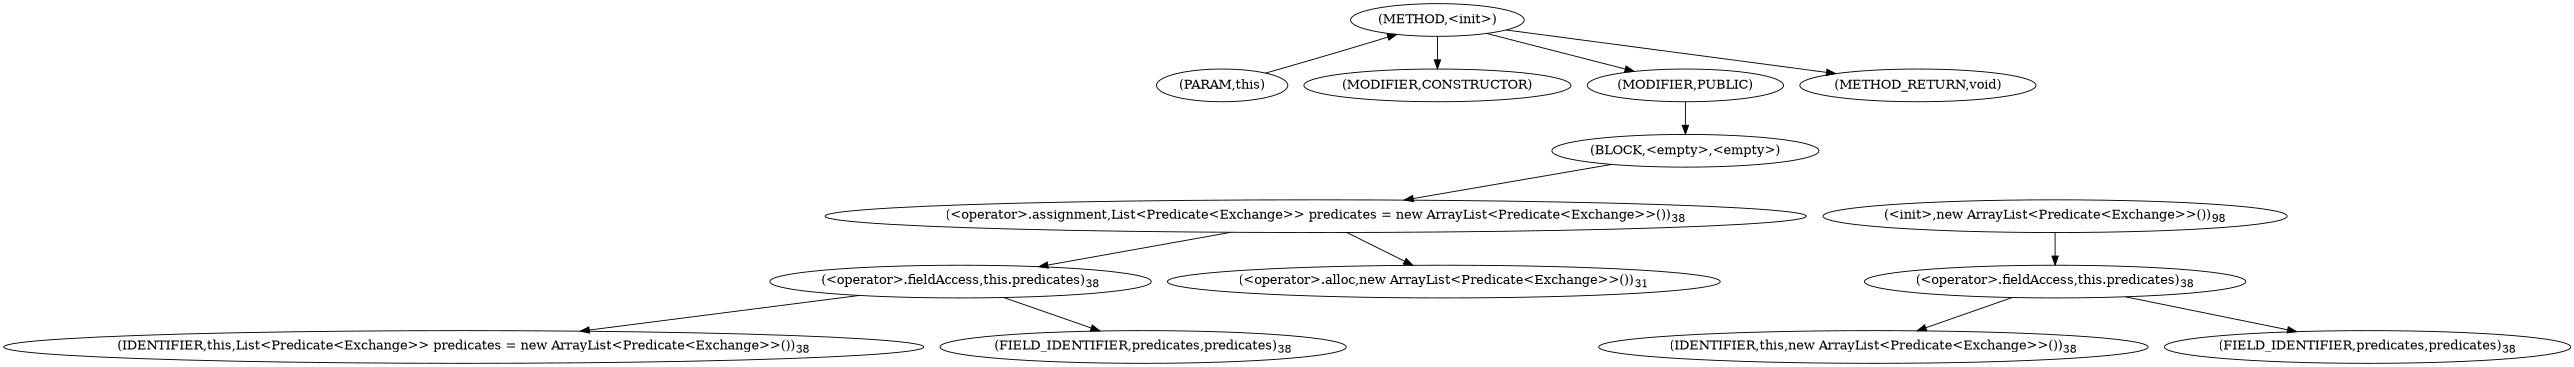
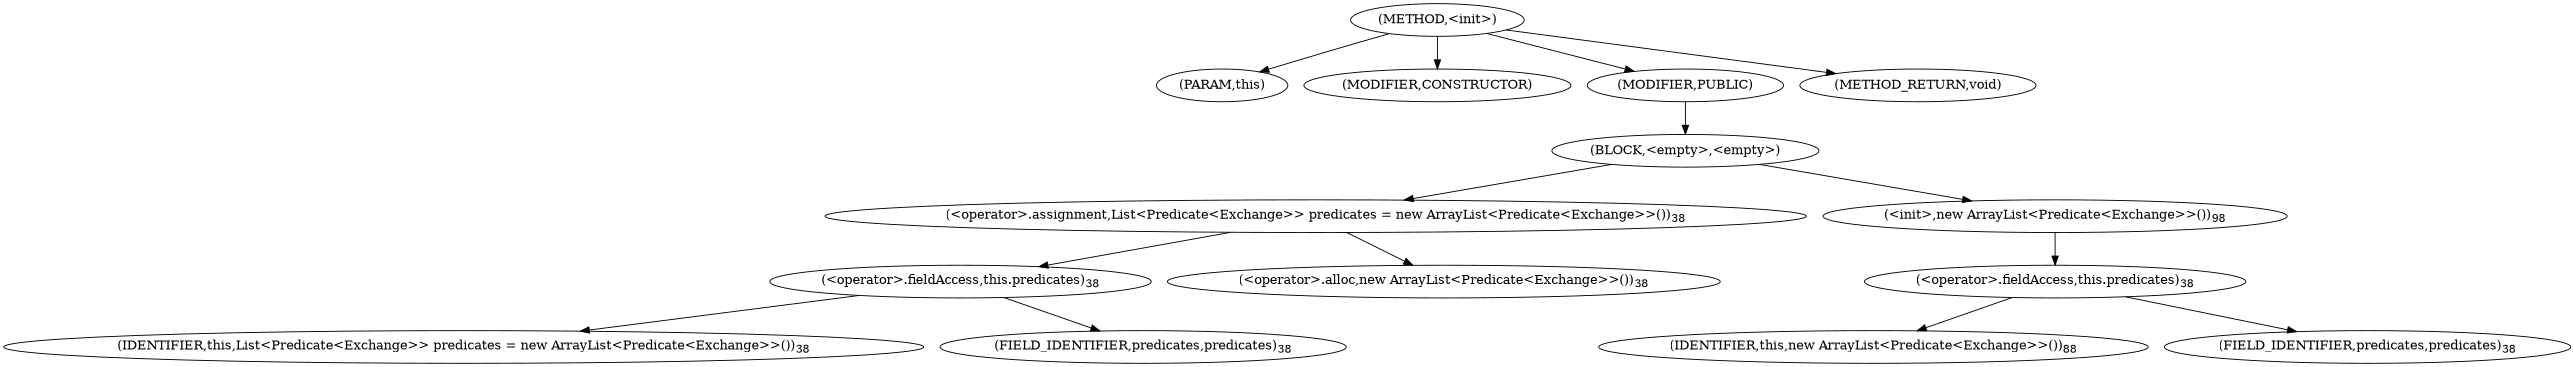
(1327, 55) -> (1329, 51)
none -> (1861, 182)
(1642, 280) -> (1642, 280)
(2070, 346) -> (2070, 346)
